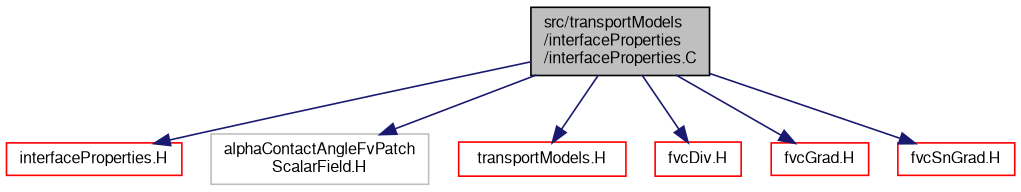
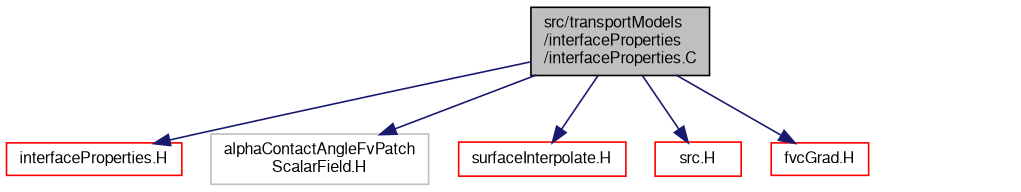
(542, 159) -> (542, 159)
(698, 159) -> (698, 159)
(956, 159) -> none
